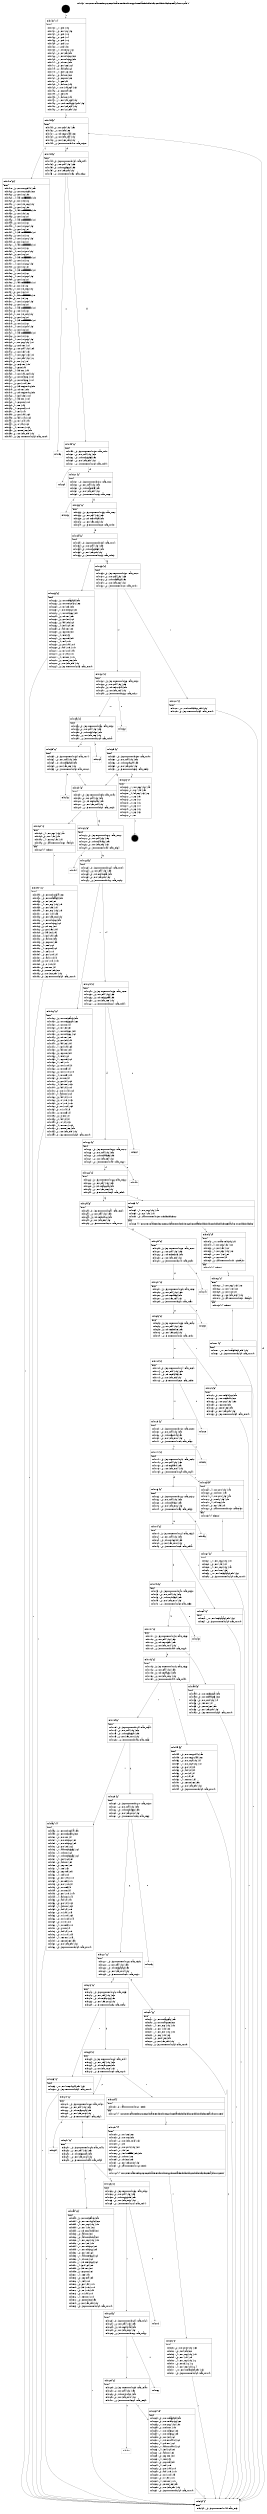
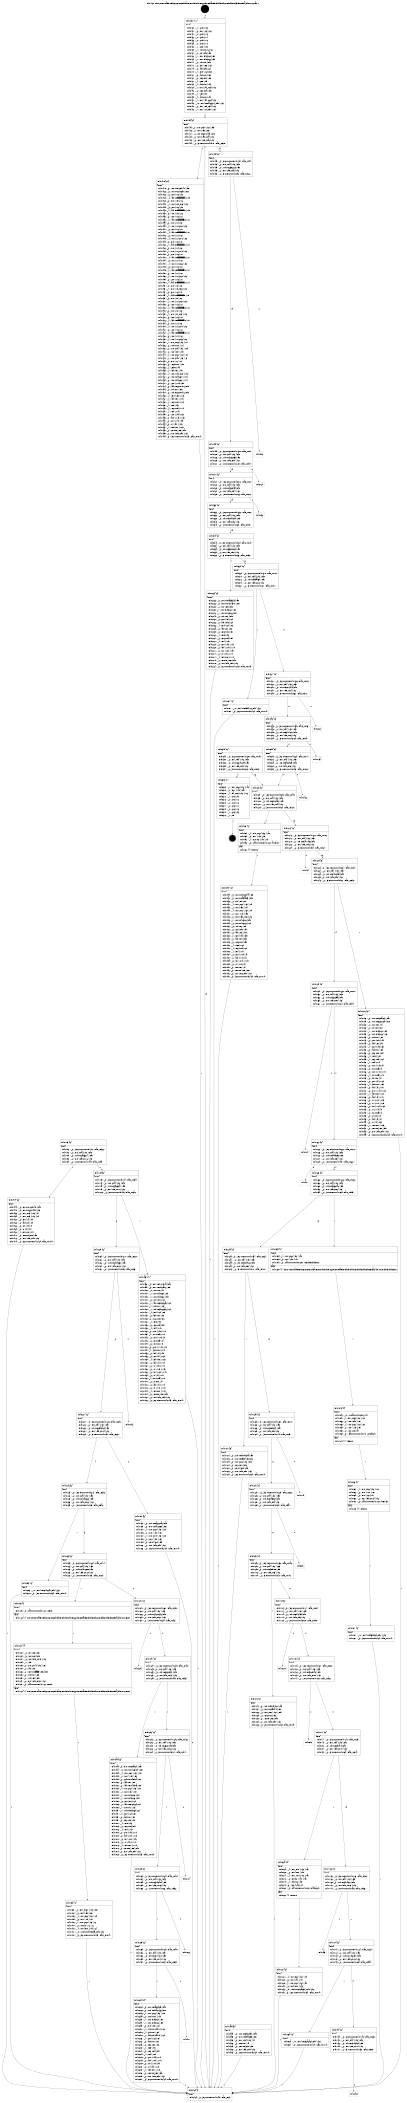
none -> (244, 1462)
(166, 1639) -> none
